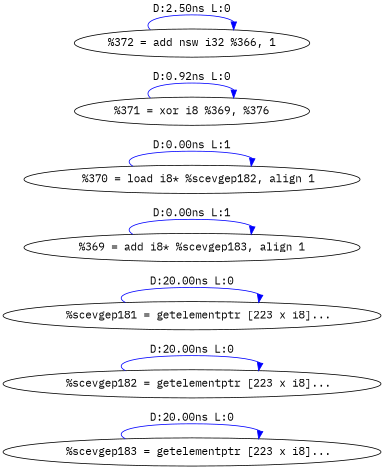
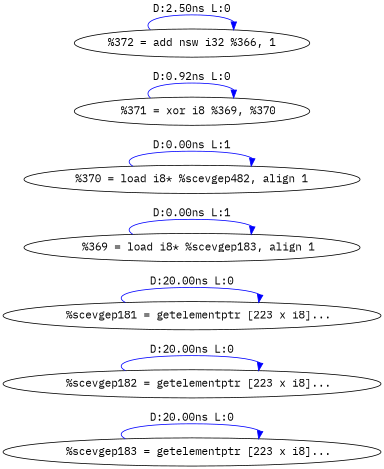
(192, 111) -> (192, 111)
(192, 179) -> (192, 179)
(192, 248) -> (192, 248)
